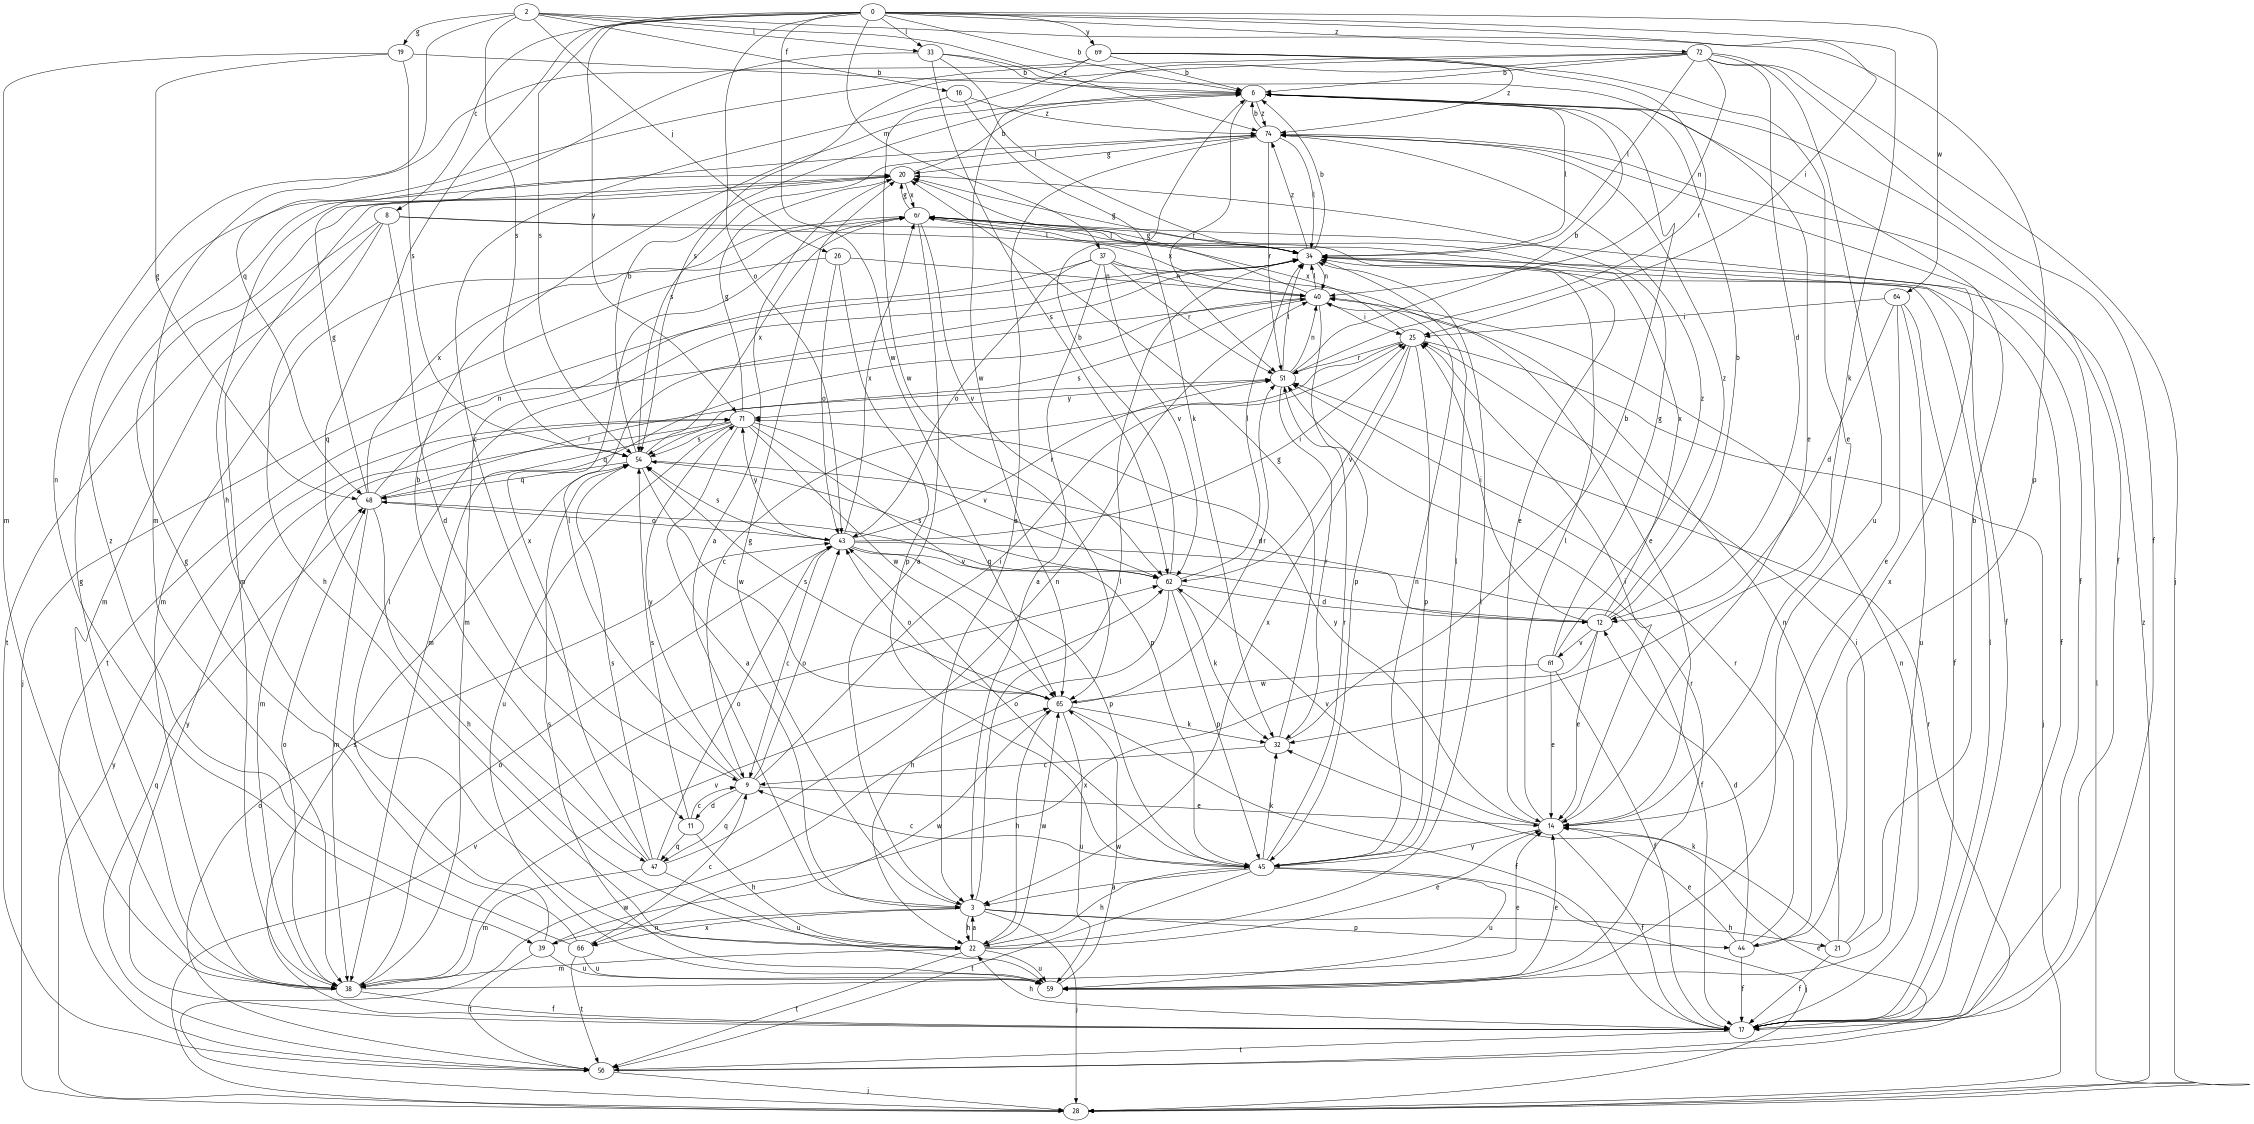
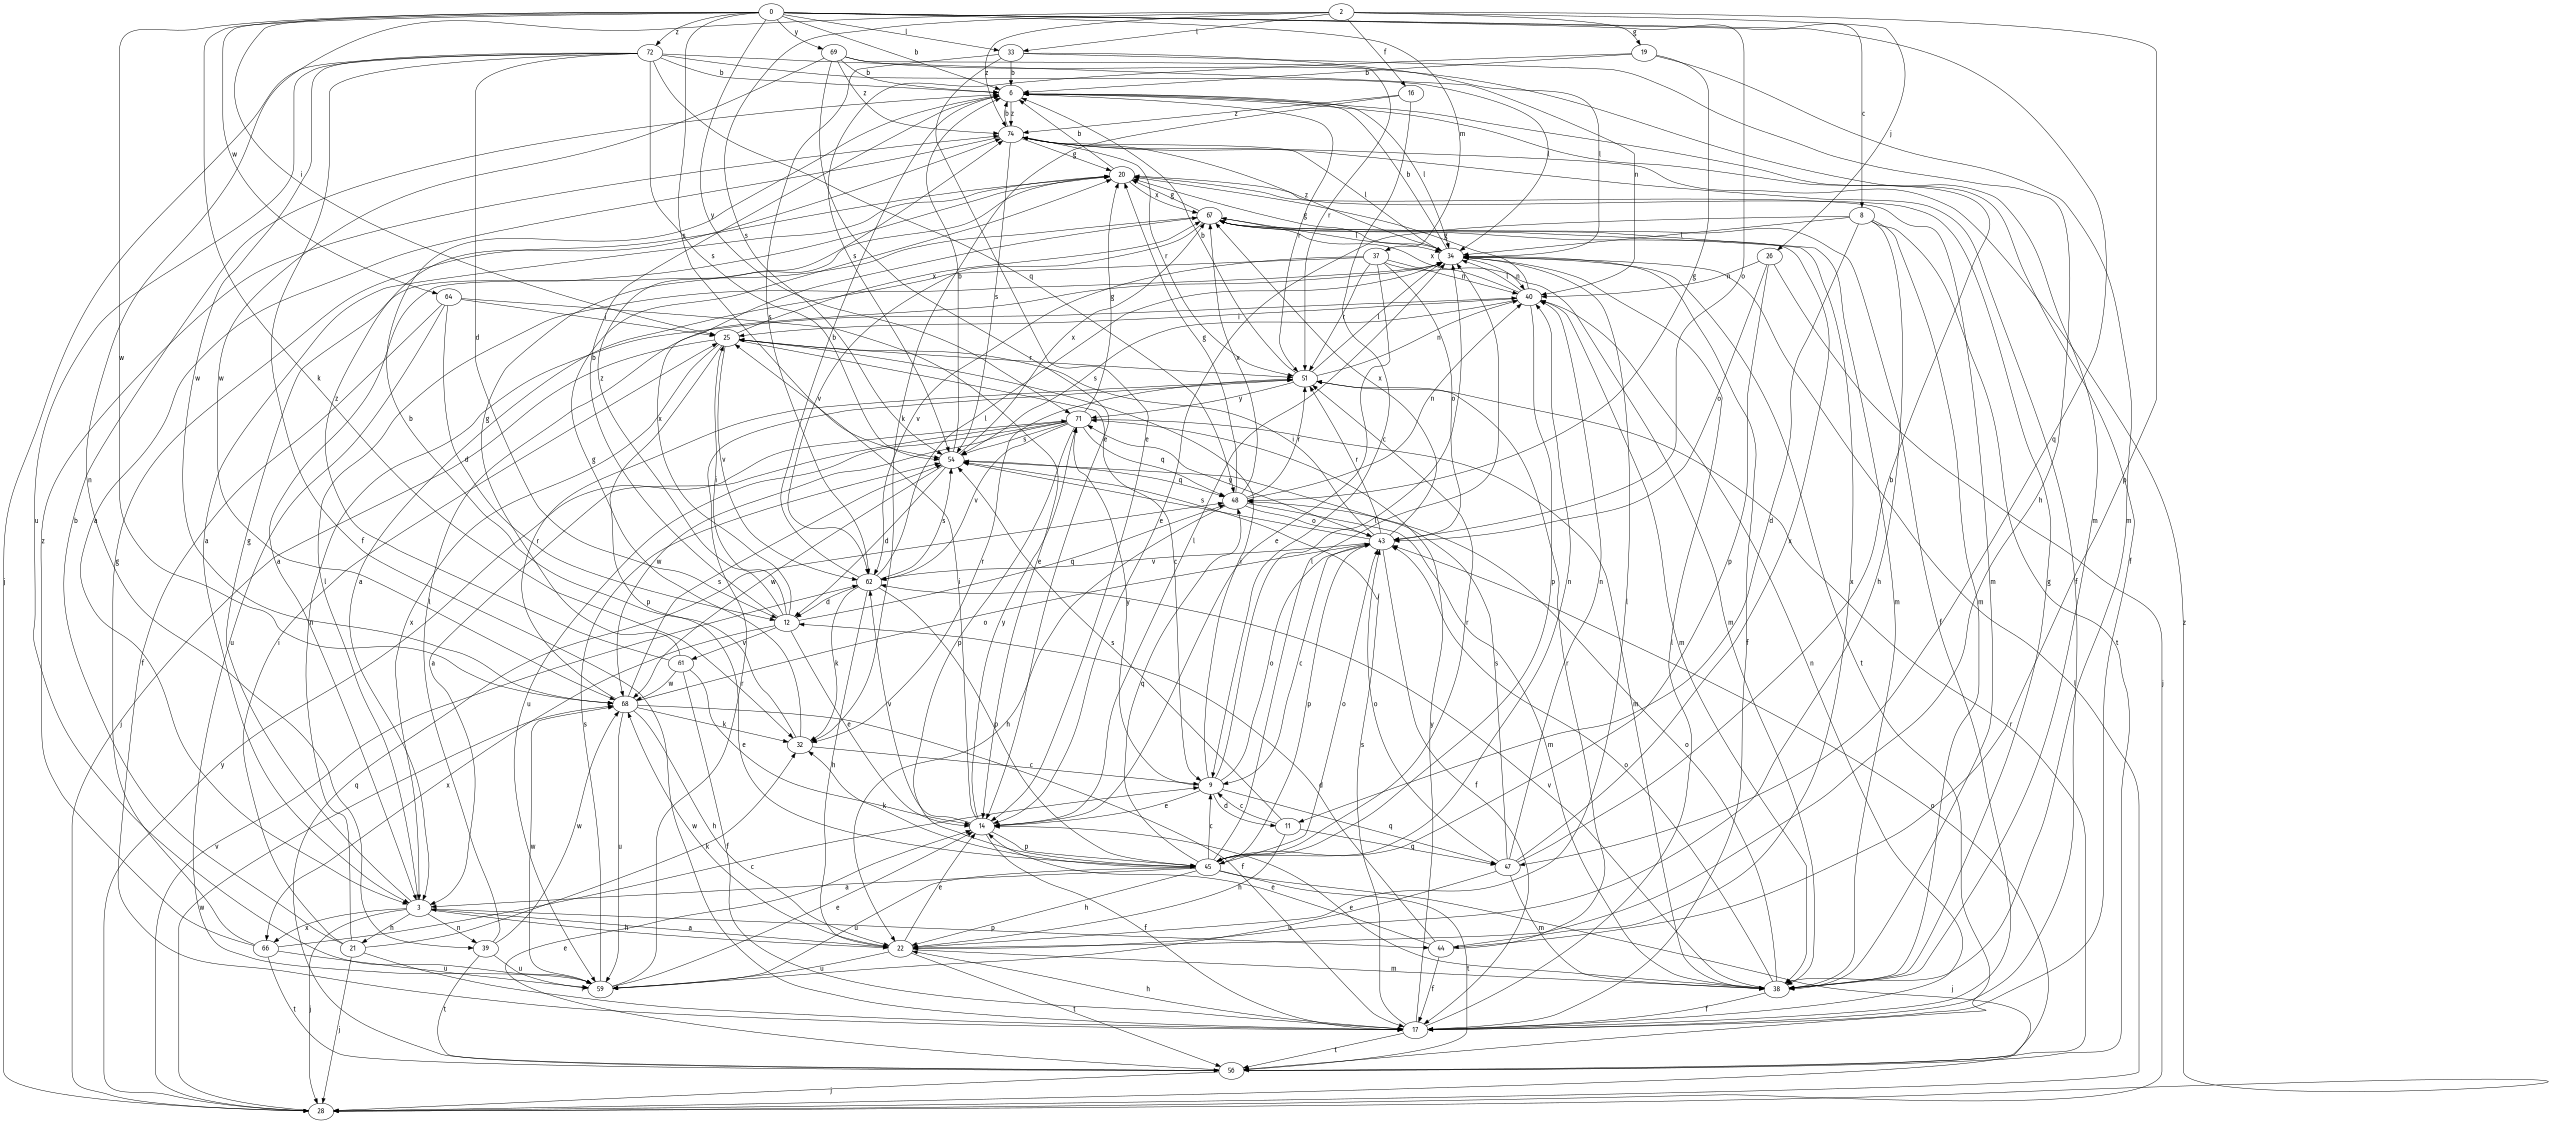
none -> (1139, 686)
(1060, 704) -> (625, 704)
(1473, 847) -> (1027, 847)
none -> (337, 1028)
